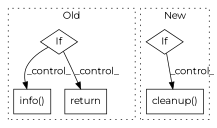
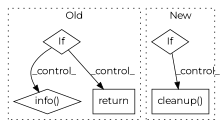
(32, 102) -> (47, 102)
